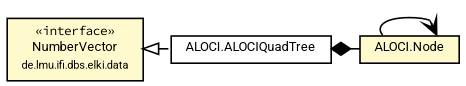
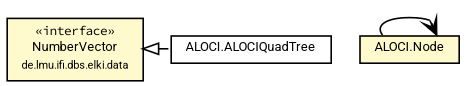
(355, 49) -> none
